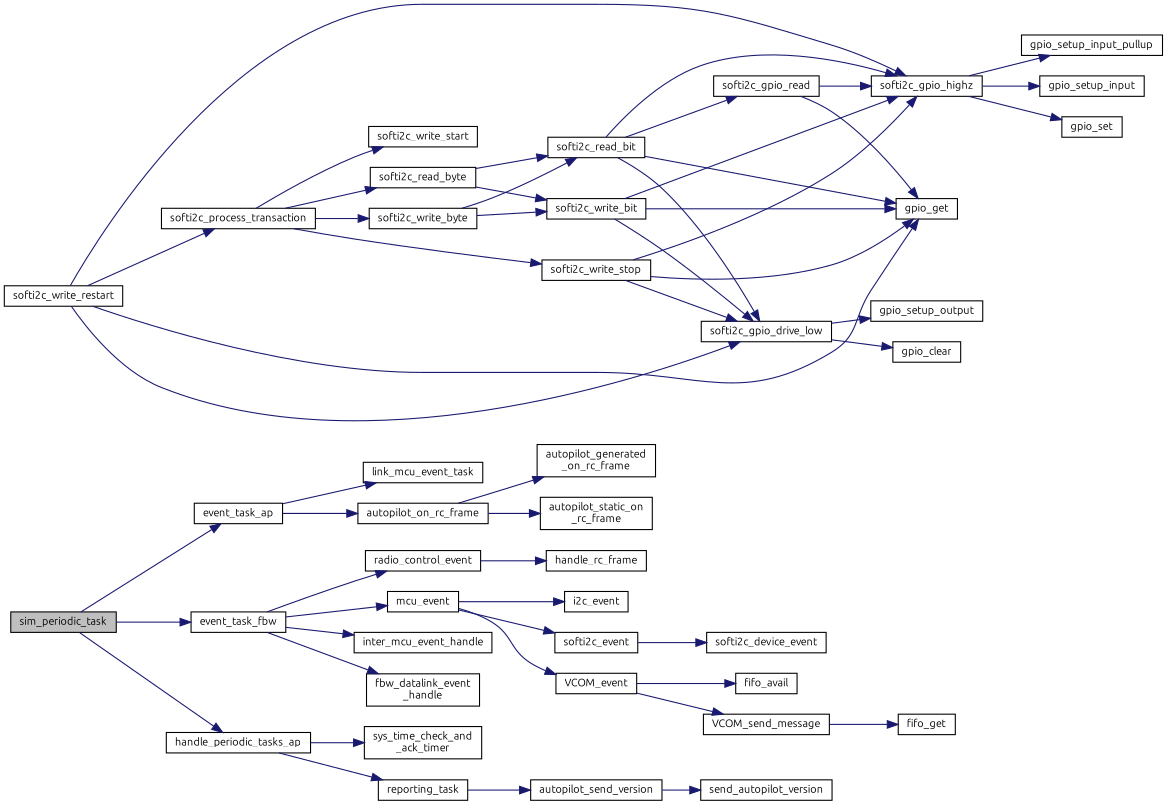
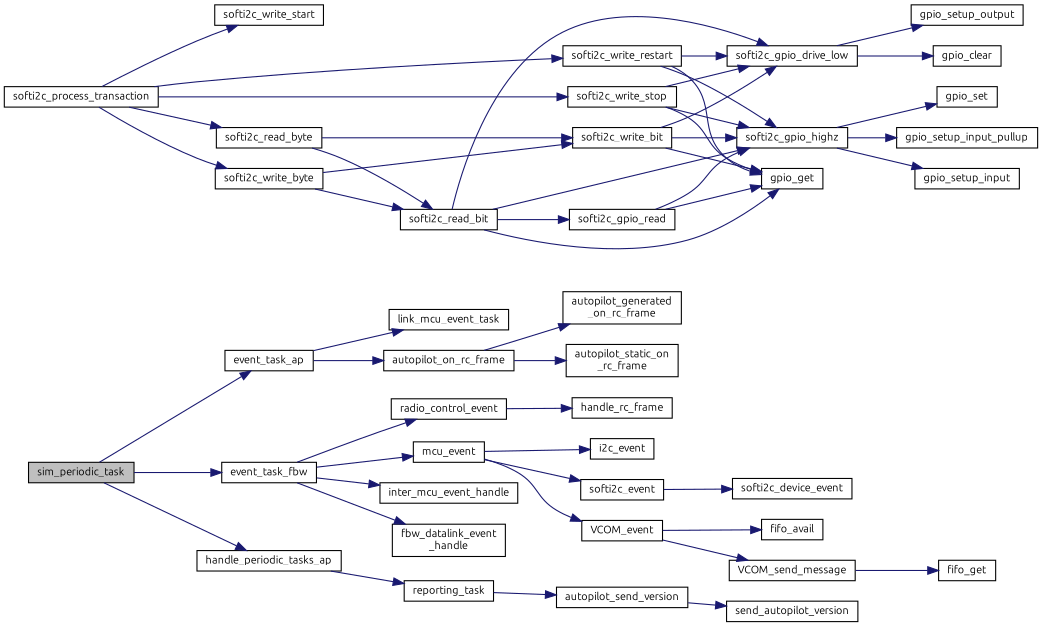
(146, 260) -> (353, 69)
(423, 743) -> none
